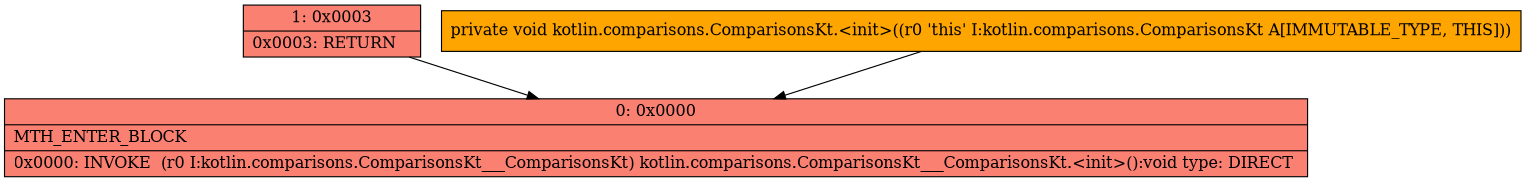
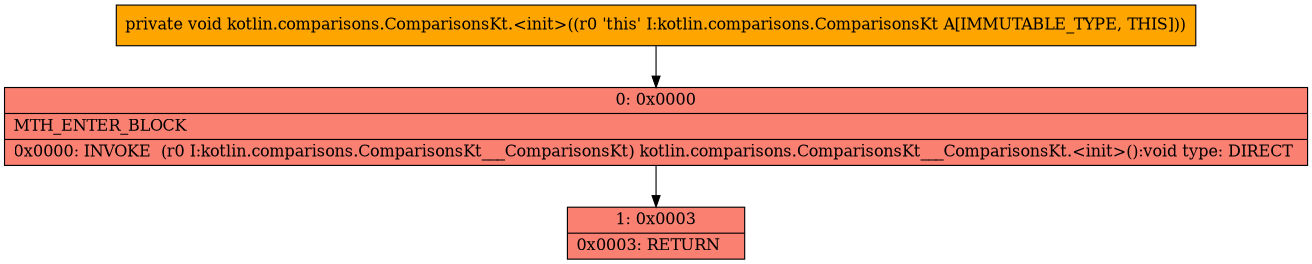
(468, 76) -> (656, 181)
